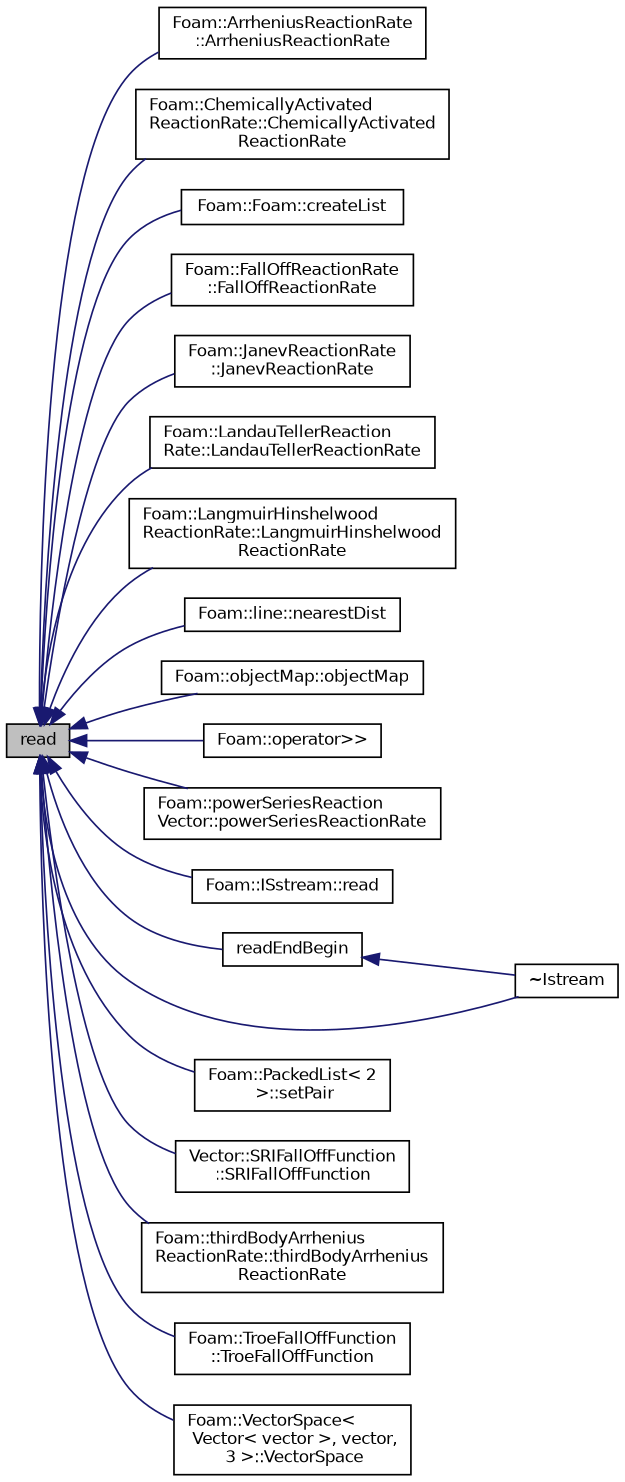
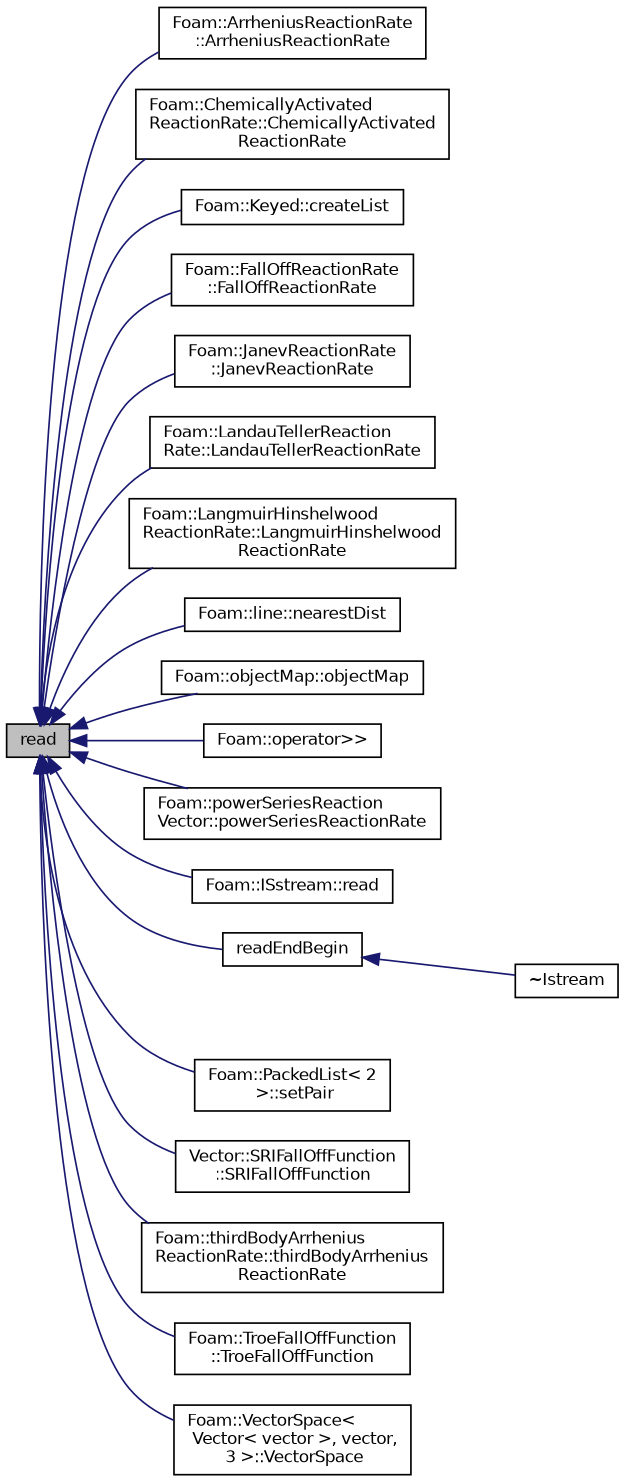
(292, 207) -> (292, 207)
(206, 1015) -> none
